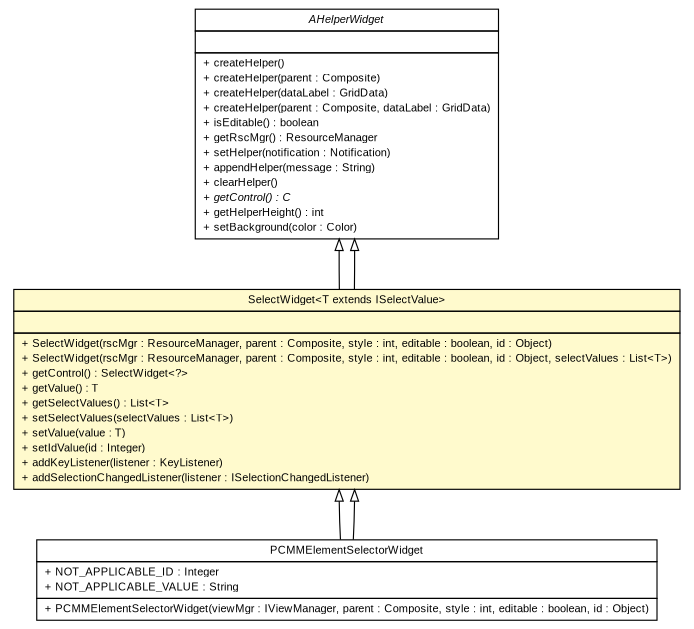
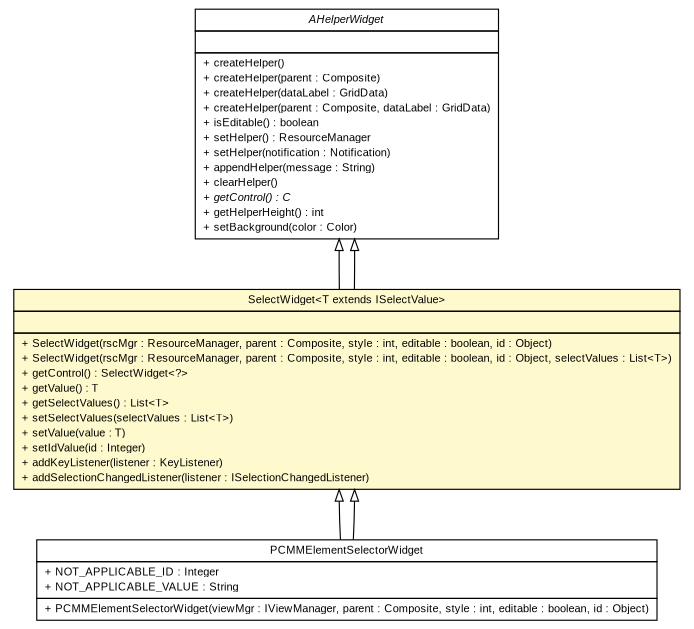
(291, 138) -> (287, 138)
